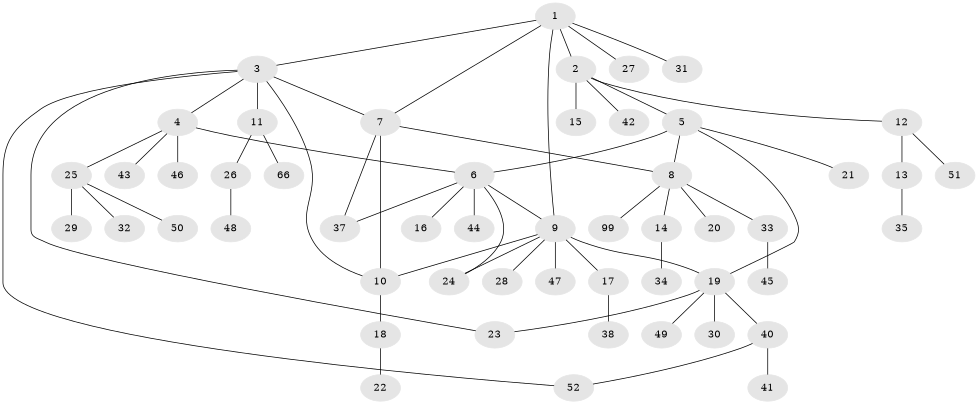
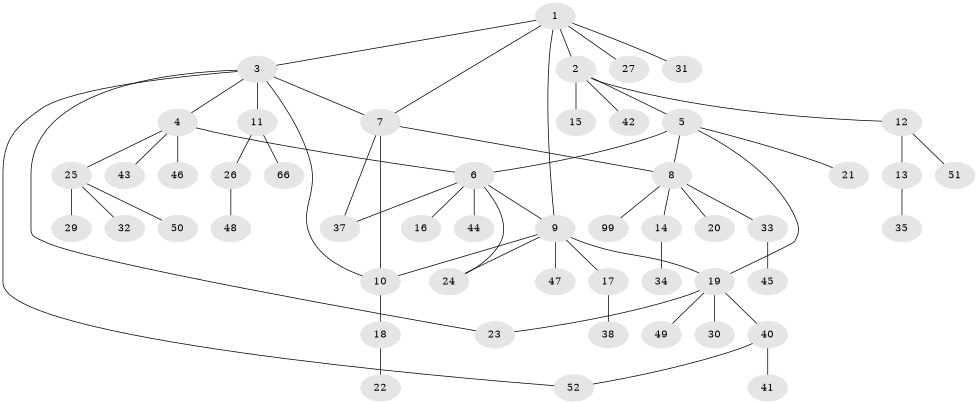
(502, 282) -> none
